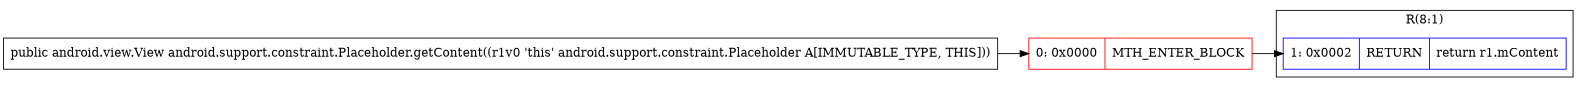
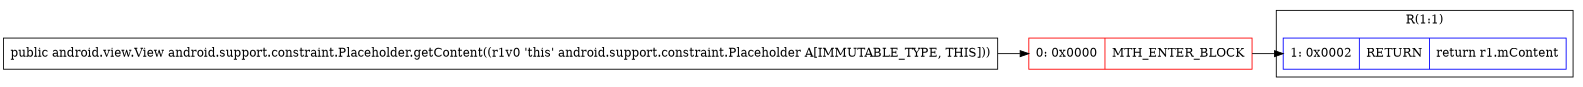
(1425, 20) -> (1425, 20)
